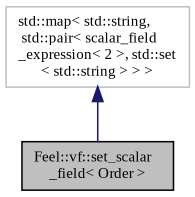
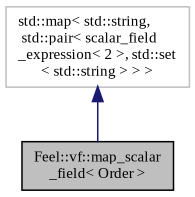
(98, 166) -> (98, 166)
